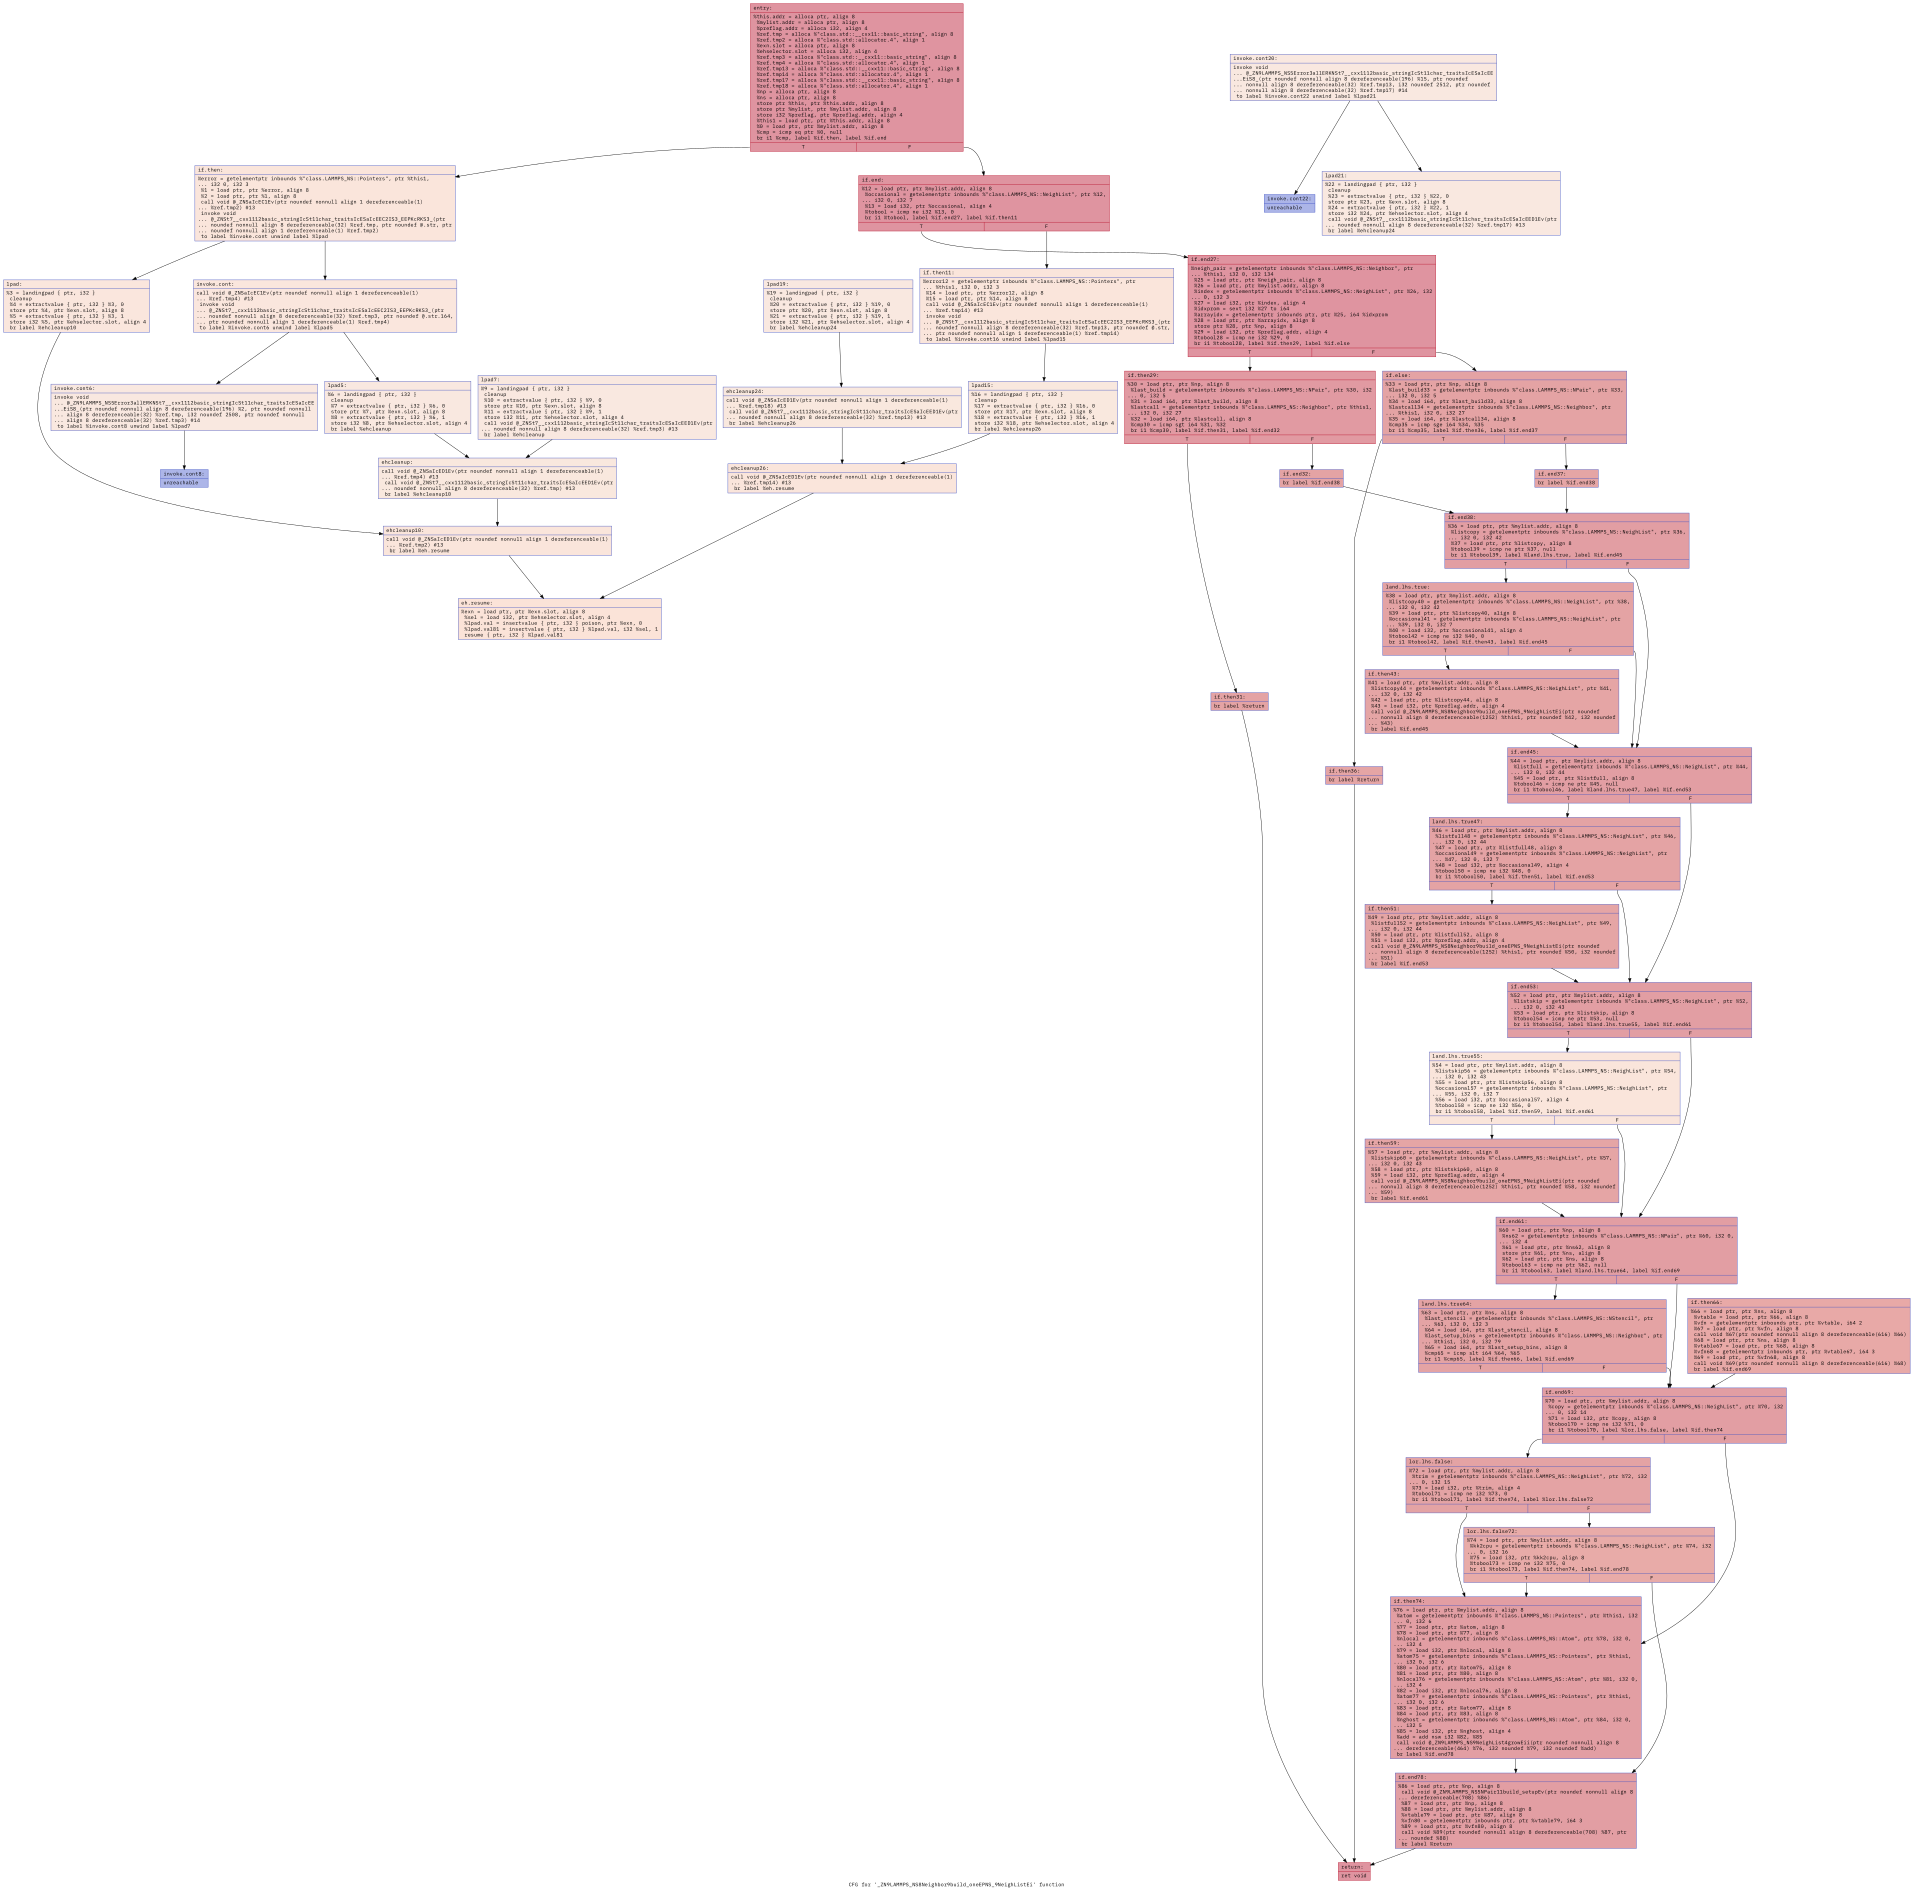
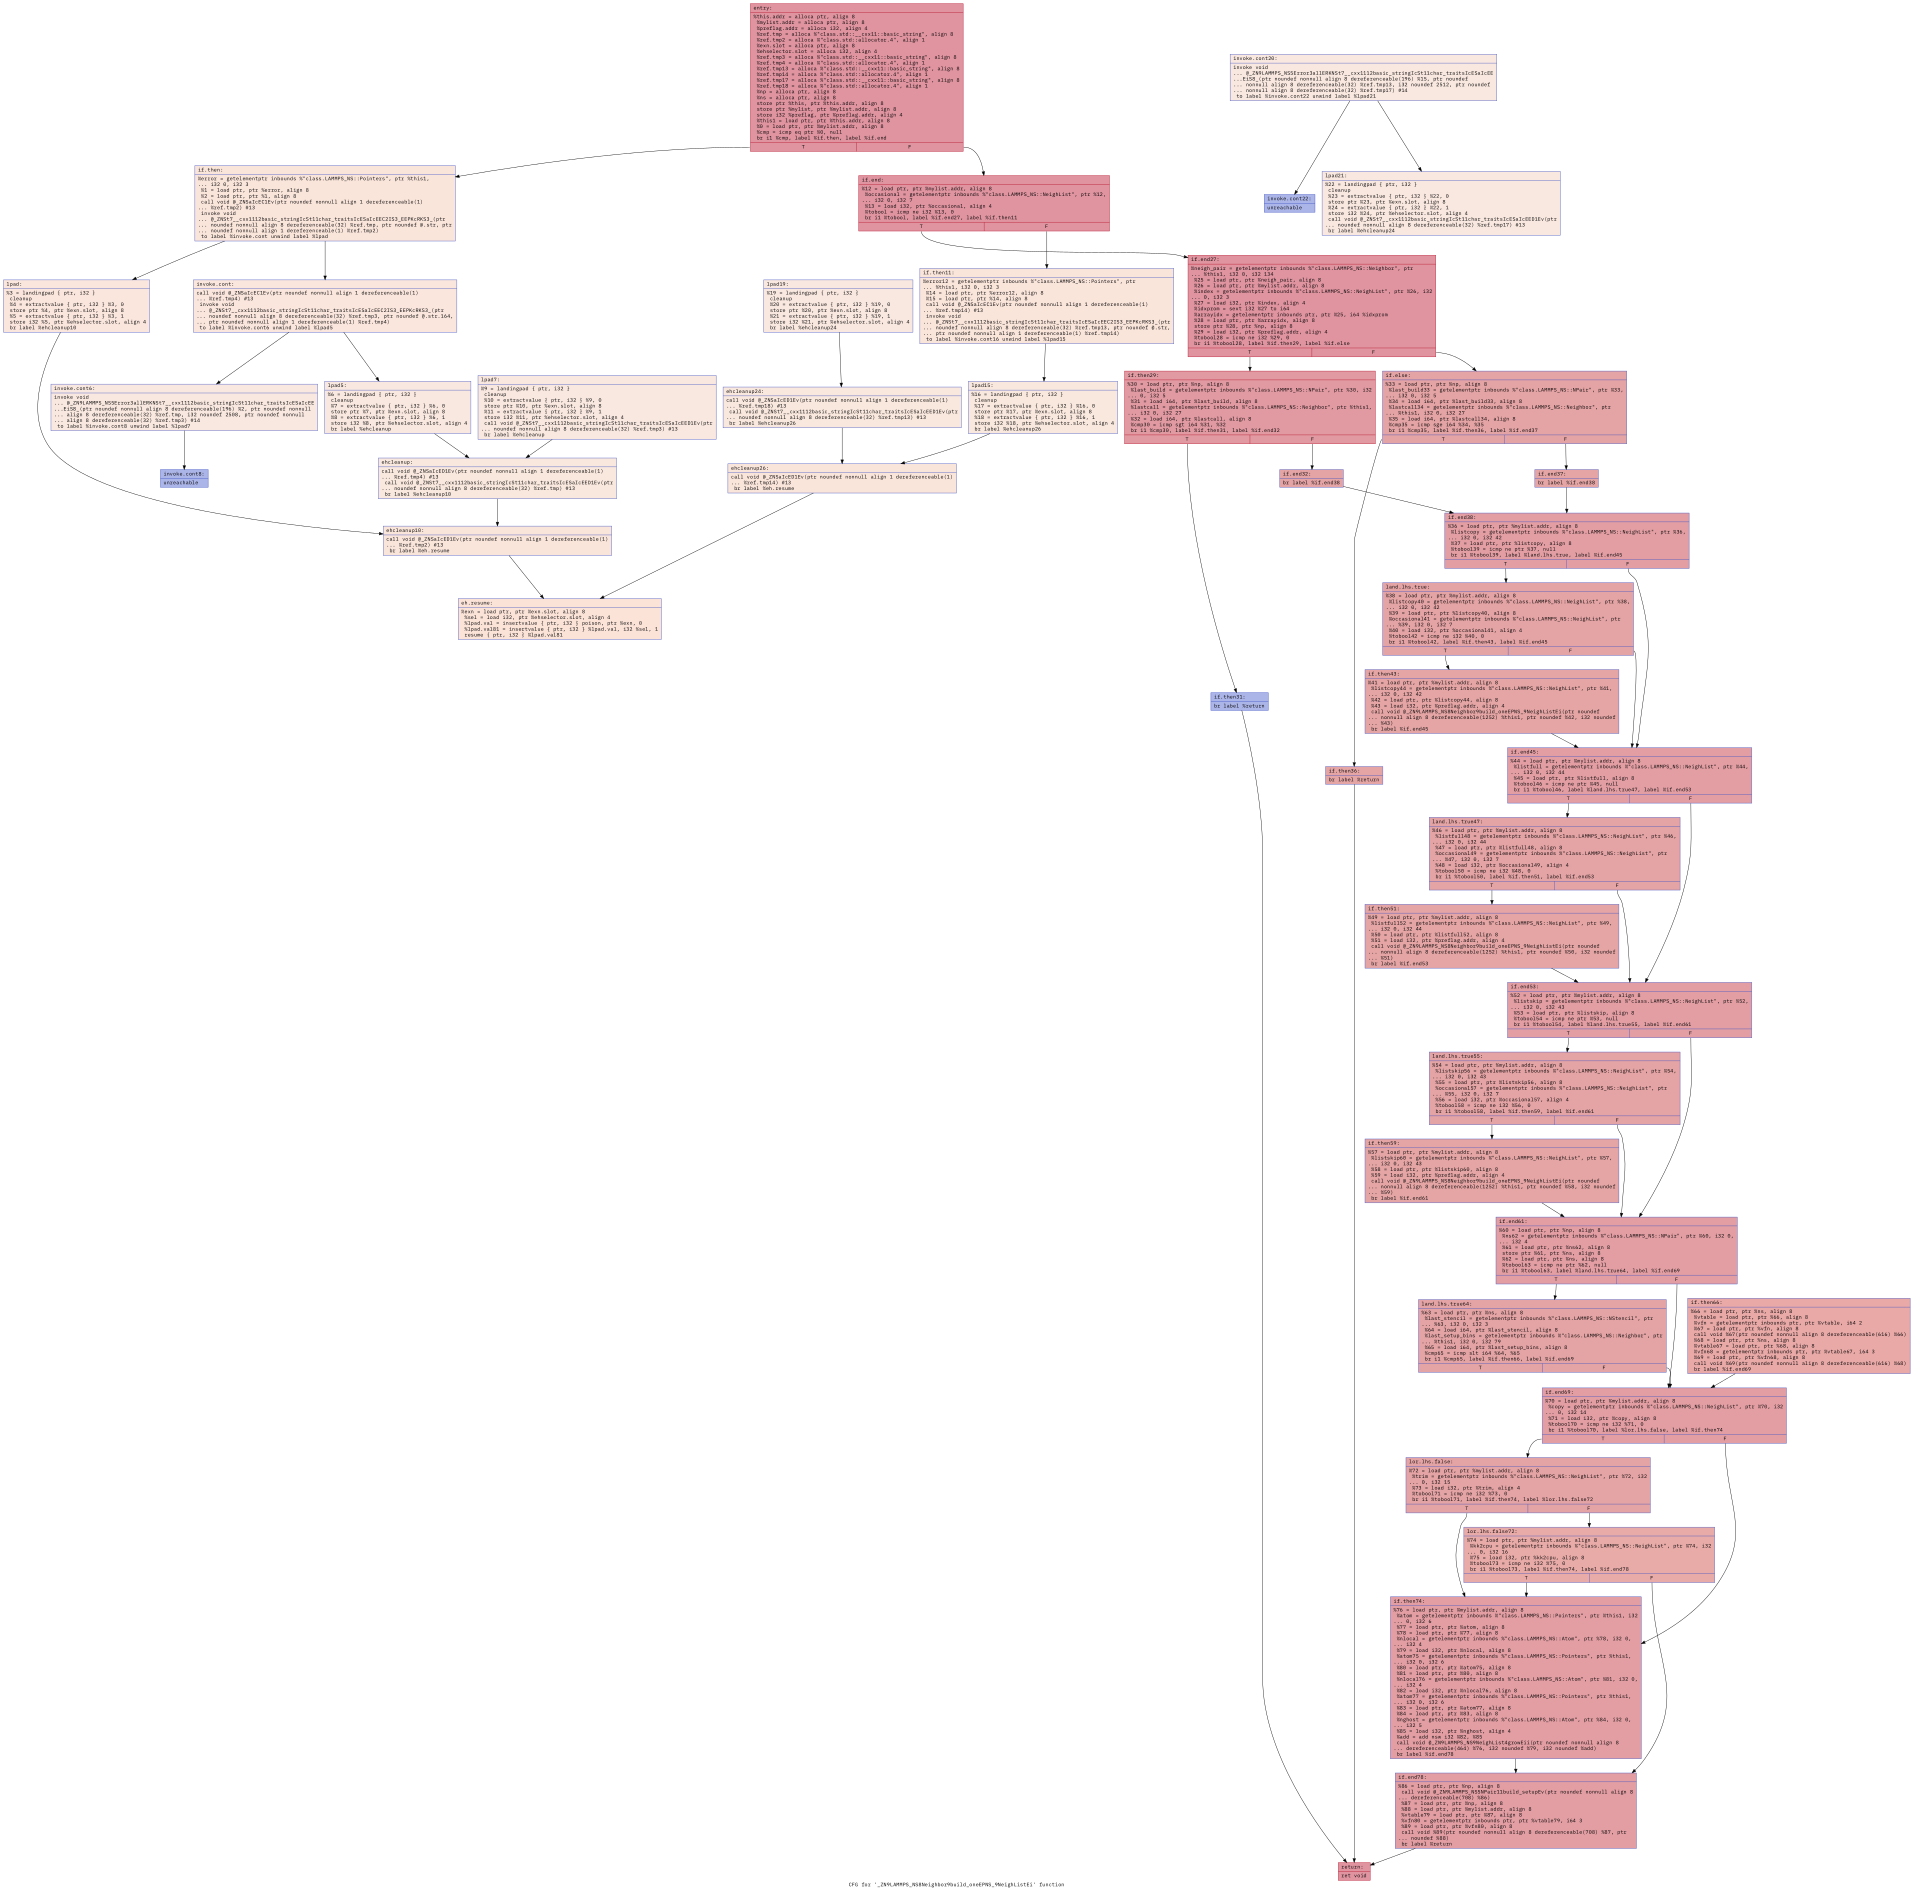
(1240, 702) -> (1240, 702)
(1555, 1088) -> (1555, 1088)
